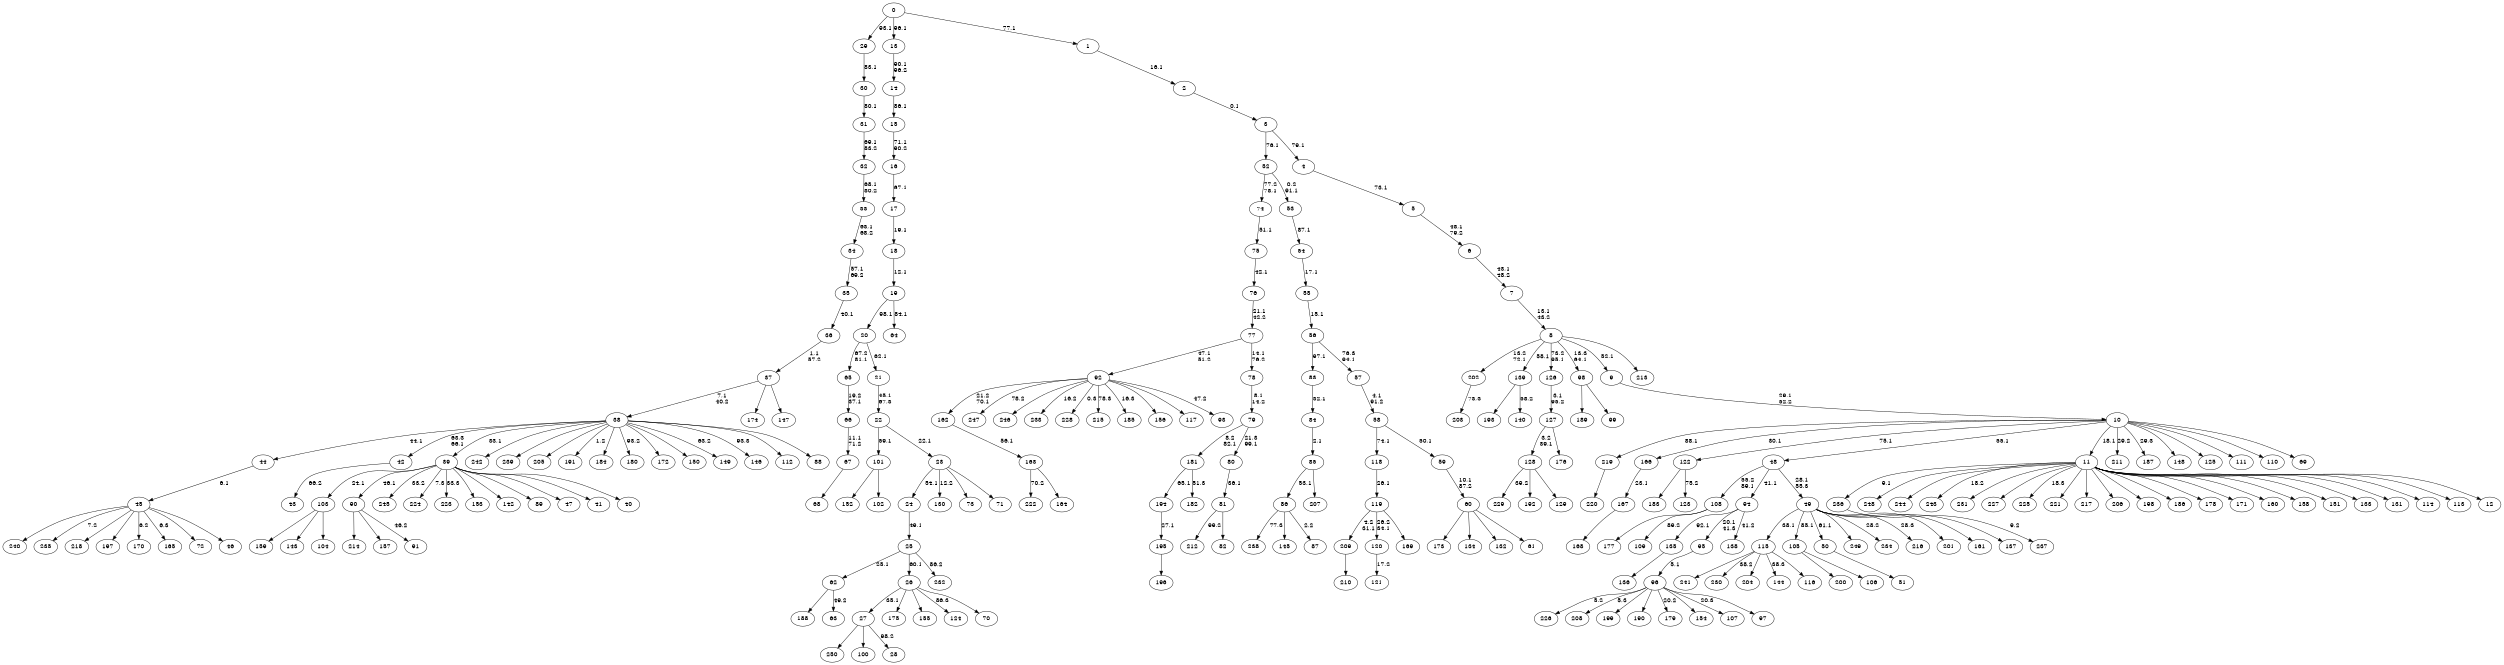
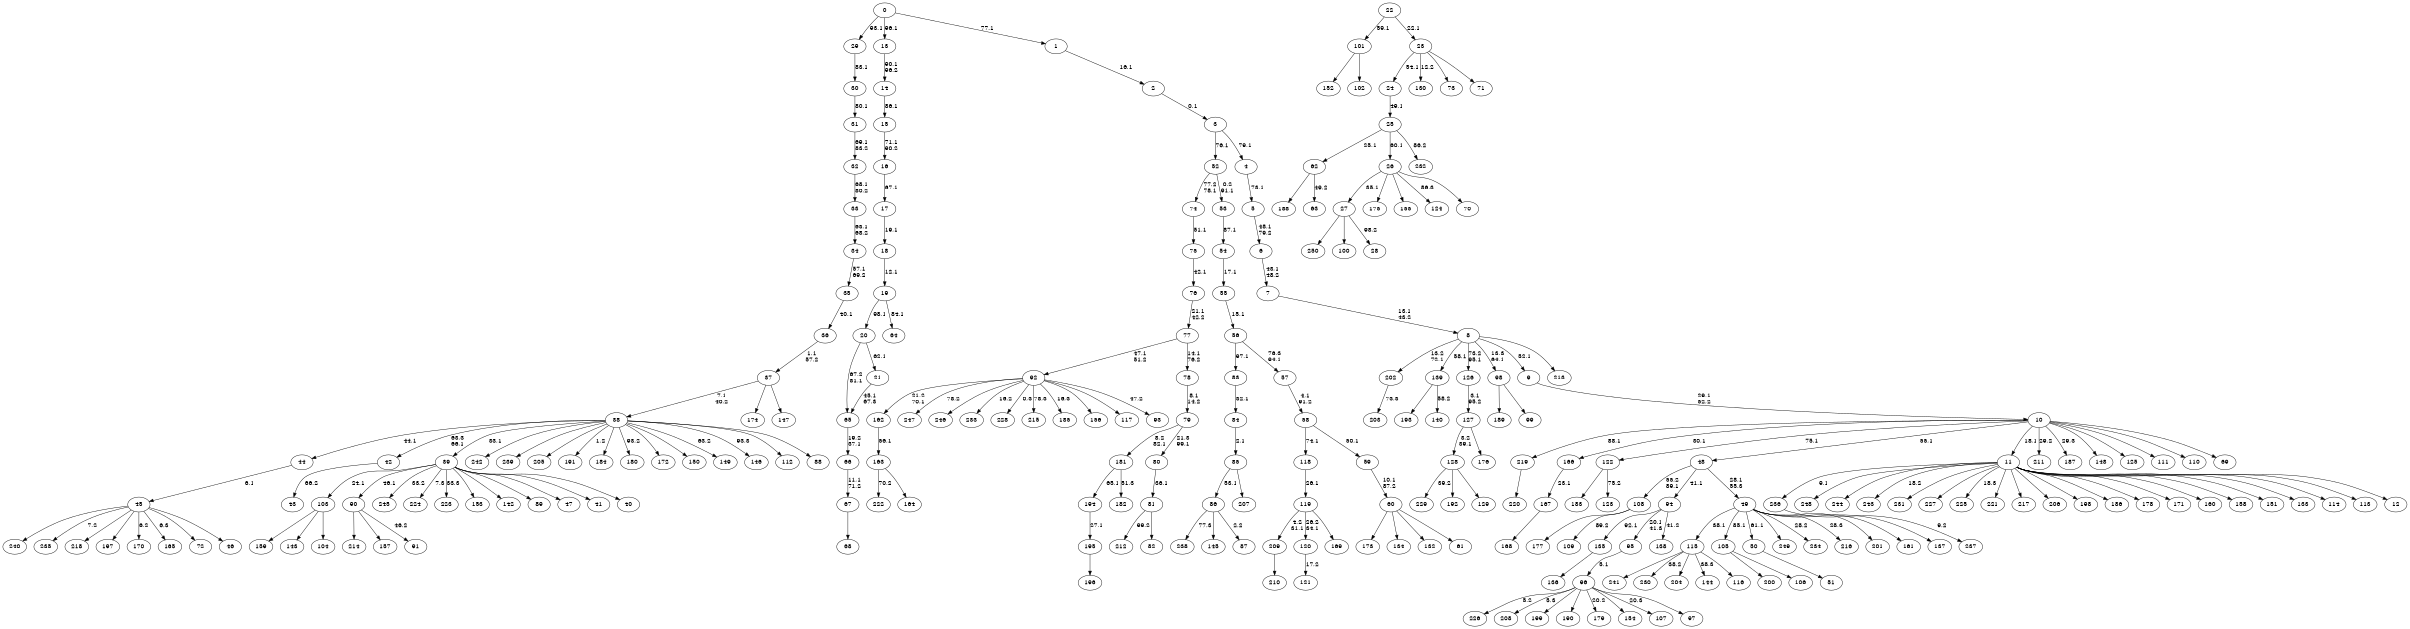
(879, 397) -> (861, 396)
(2397, 505) -> none
